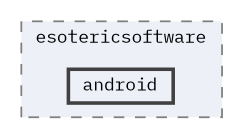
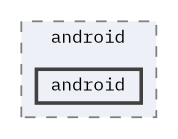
(122, 38) -> (89, 38)
